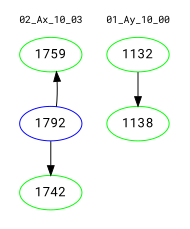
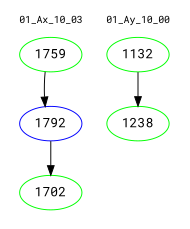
(51, 21) -> (51, 21)
(57, 94) -> (44, 84)
(138, 124) -> (138, 124)
(51, 193) -> (51, 193)
